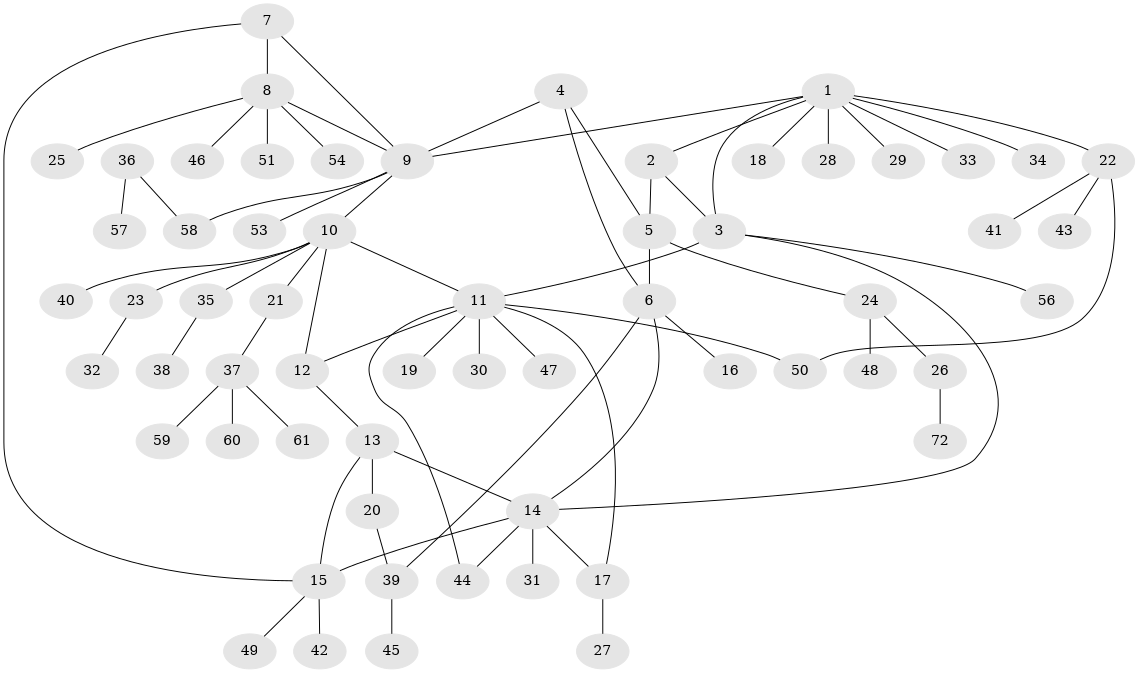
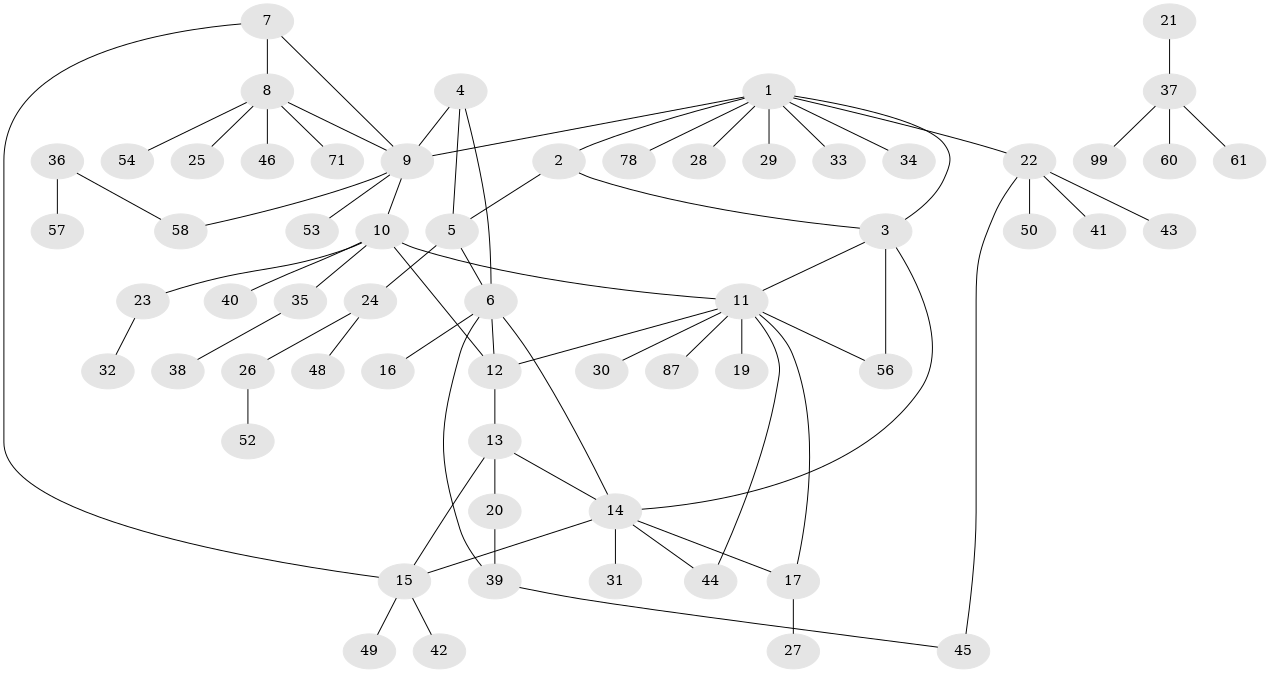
(267, 161) -> (337, 161)
(758, 161) -> (629, 161)
(303, 266) -> none
(644, 325) -> (814, 336)
none -> (493, 336)
(549, 371) -> (672, 371)
none -> (976, 401)
(162, 441) -> (1100, 161)
(940, 441) -> (248, 441)
